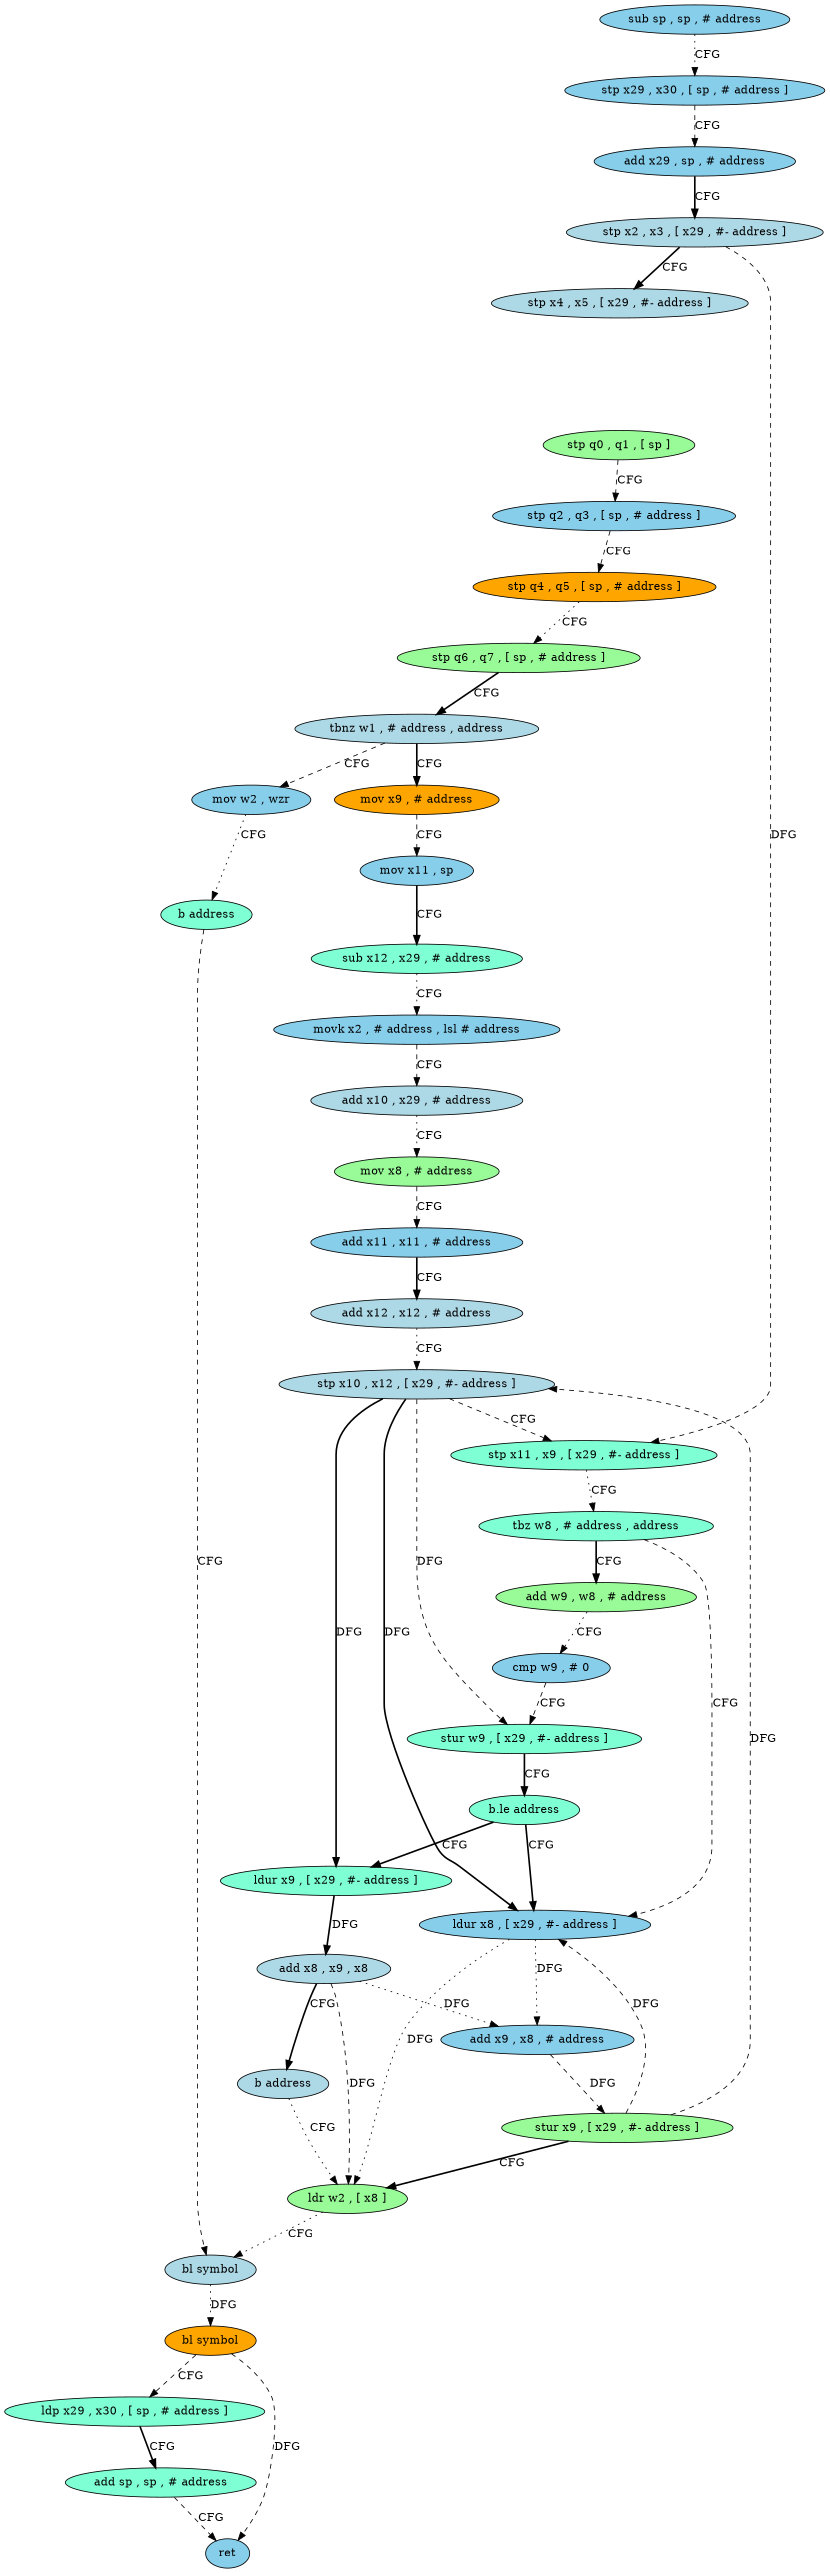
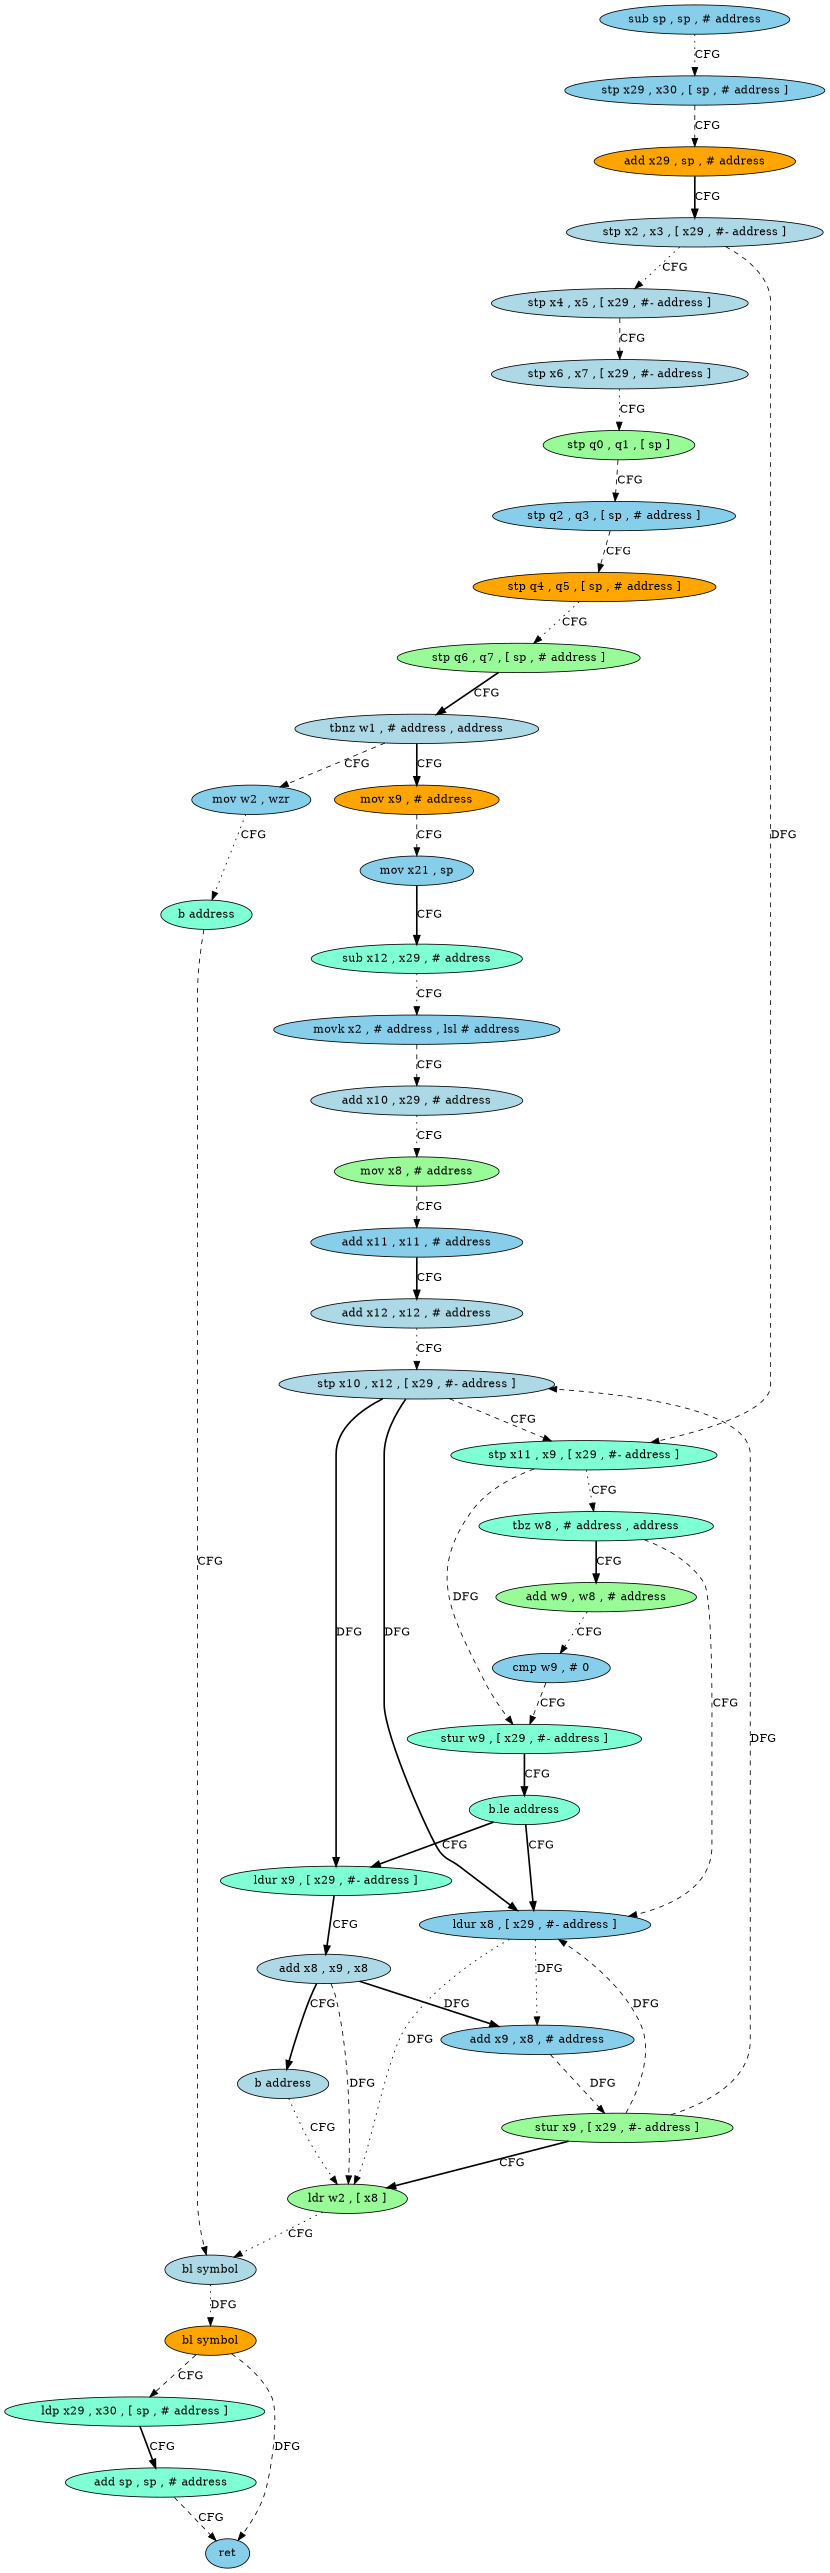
(695, 161) -> (695, 161)
(660, 265) -> (660, 265)
none -> (620, 374)
(417, 871) -> (417, 871)
(417, 1573) -> (448, 1581)
(345, 1925) -> (345, 1925)
(418, 2000) -> (418, 2000)
